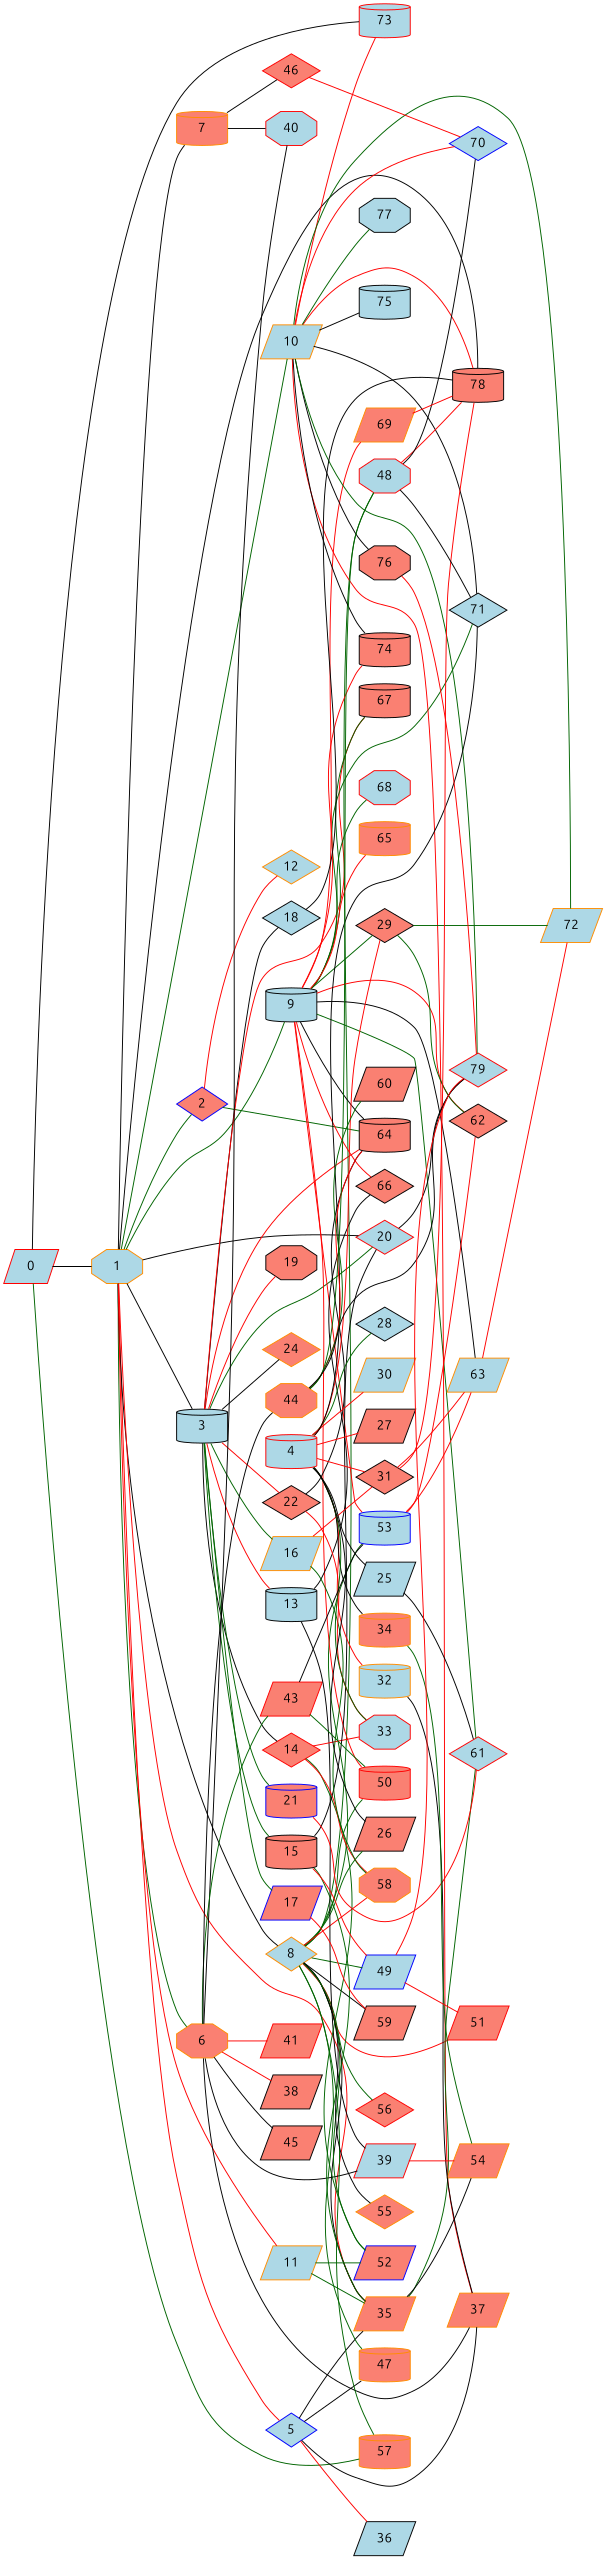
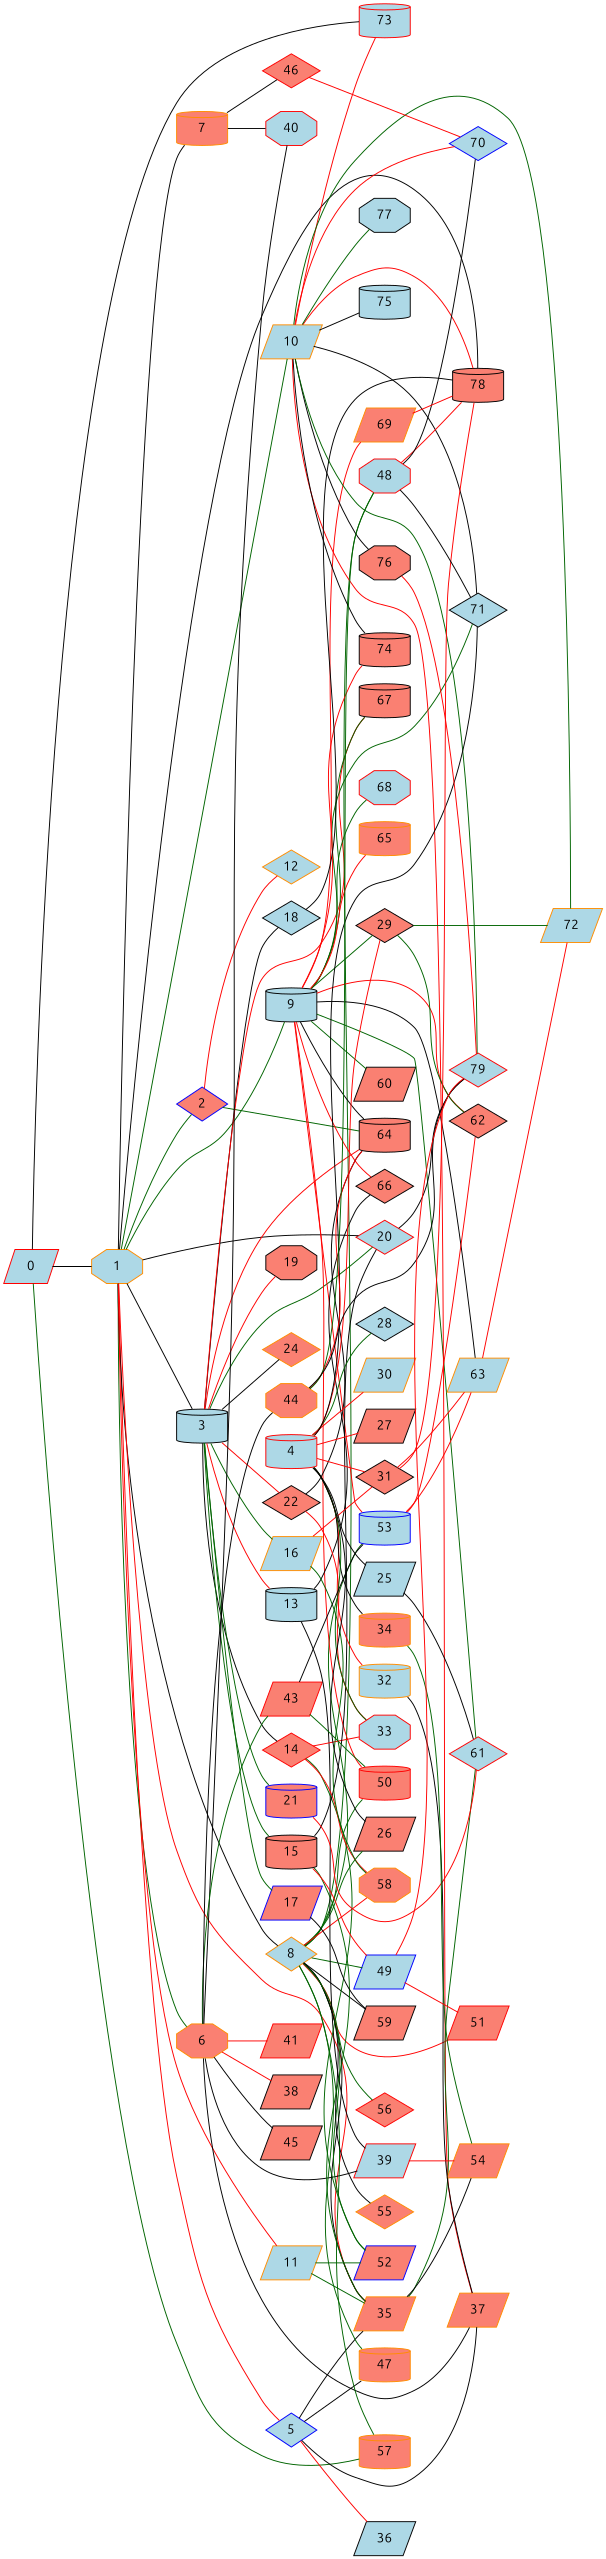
(338, 1246) -> (337, 1044)
(338, 1963) -> (338, 1963)
